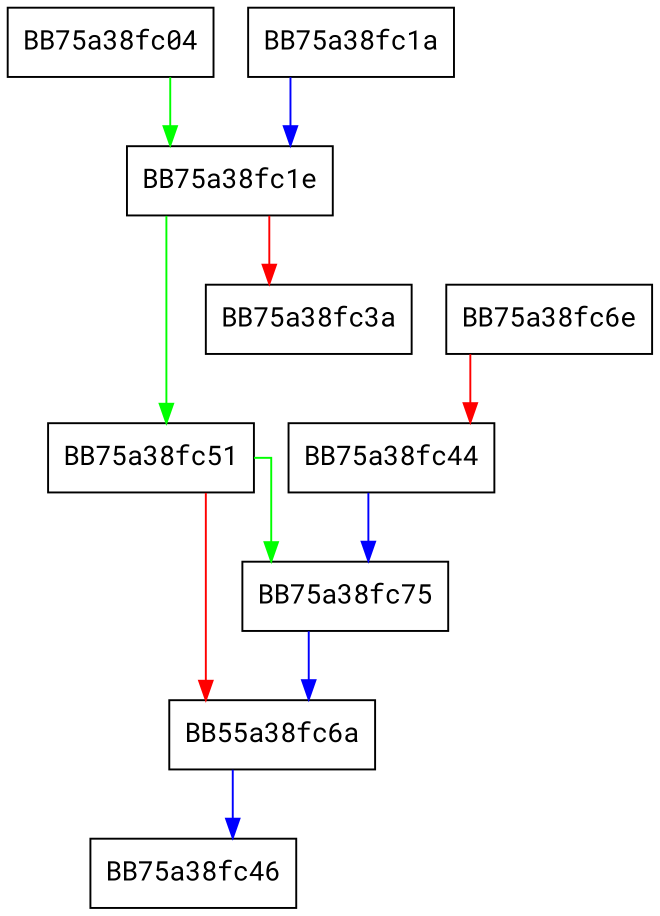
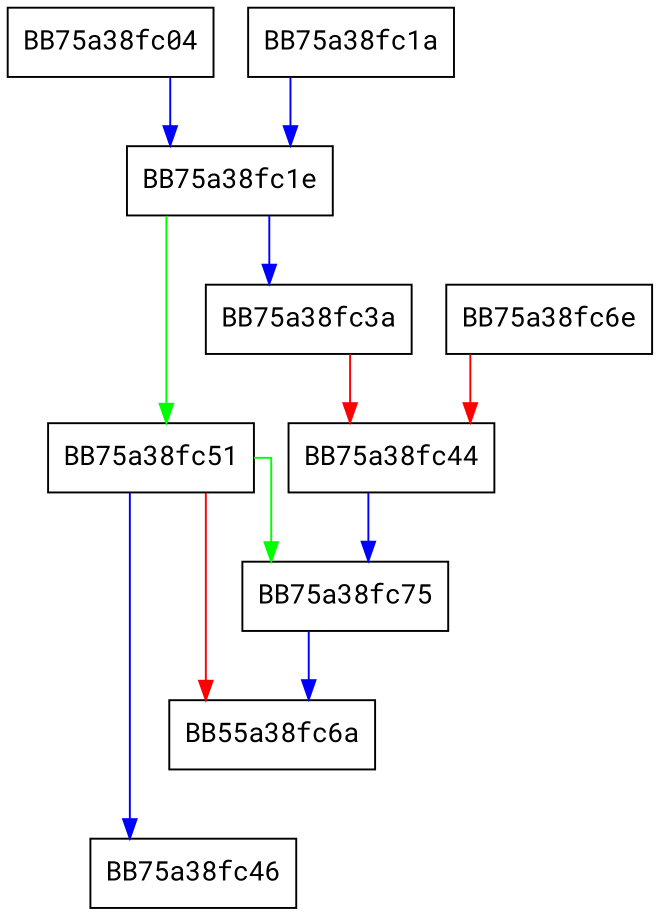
(170, 102) -> (170, 102)
(269, 240) -> (269, 240)
none -> (350, 379)
(233, 794) -> (130, 656)
